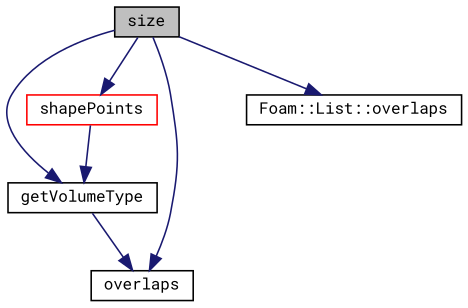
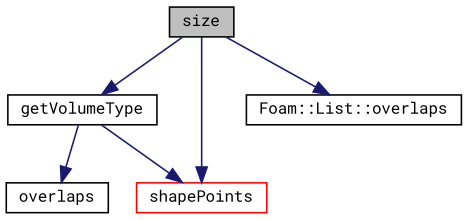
(88, 146) -> (135, 149)
(177, 147) -> none
